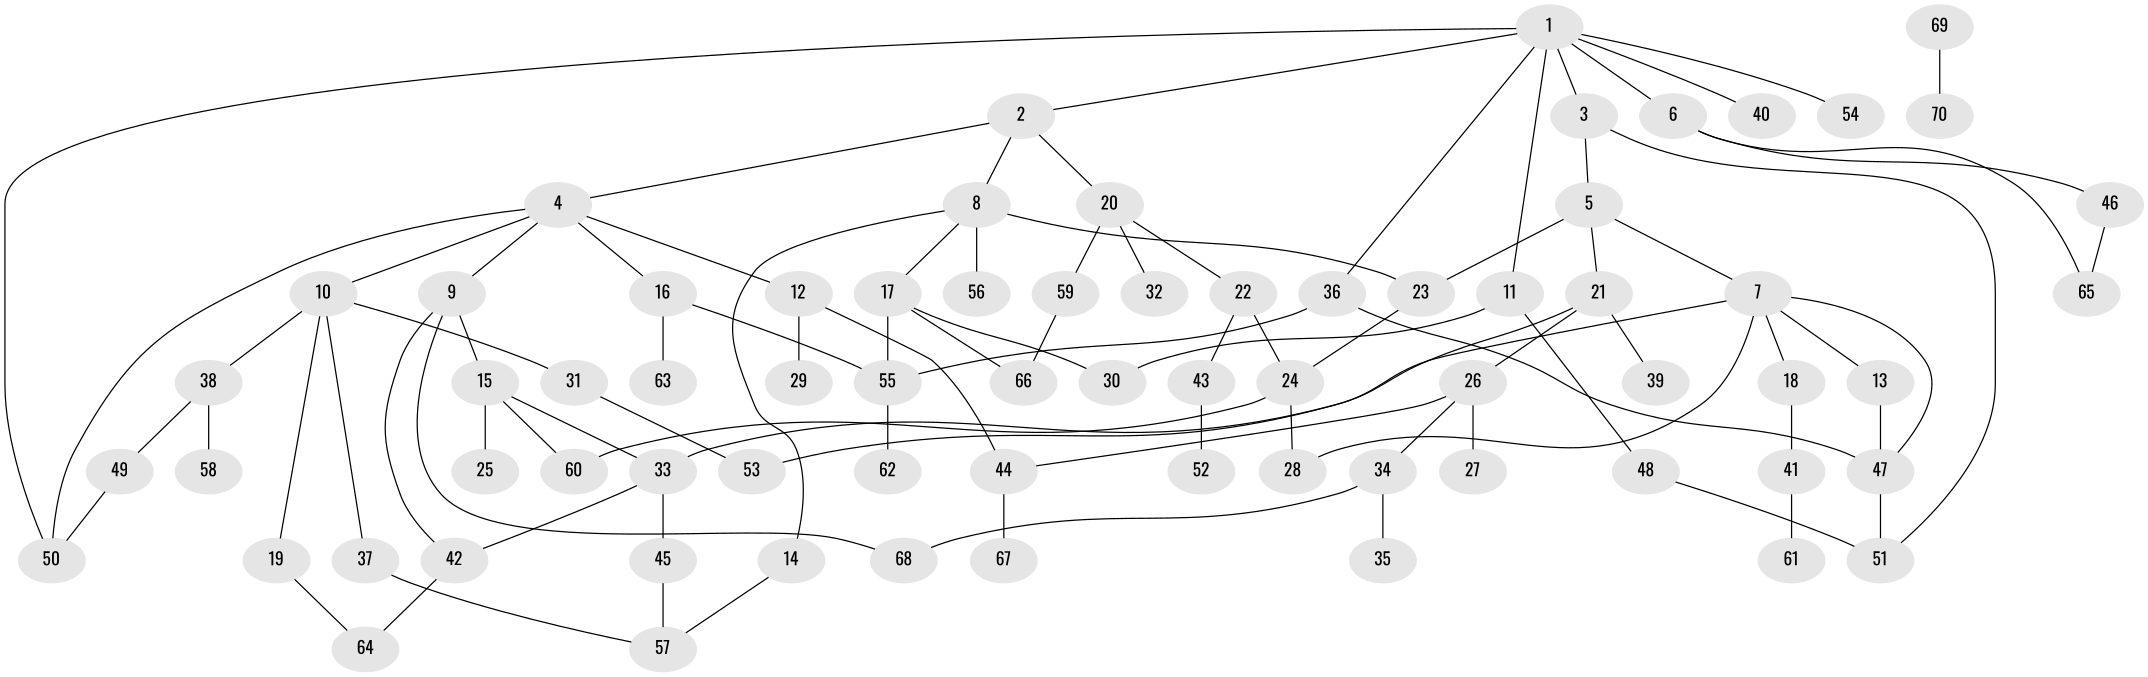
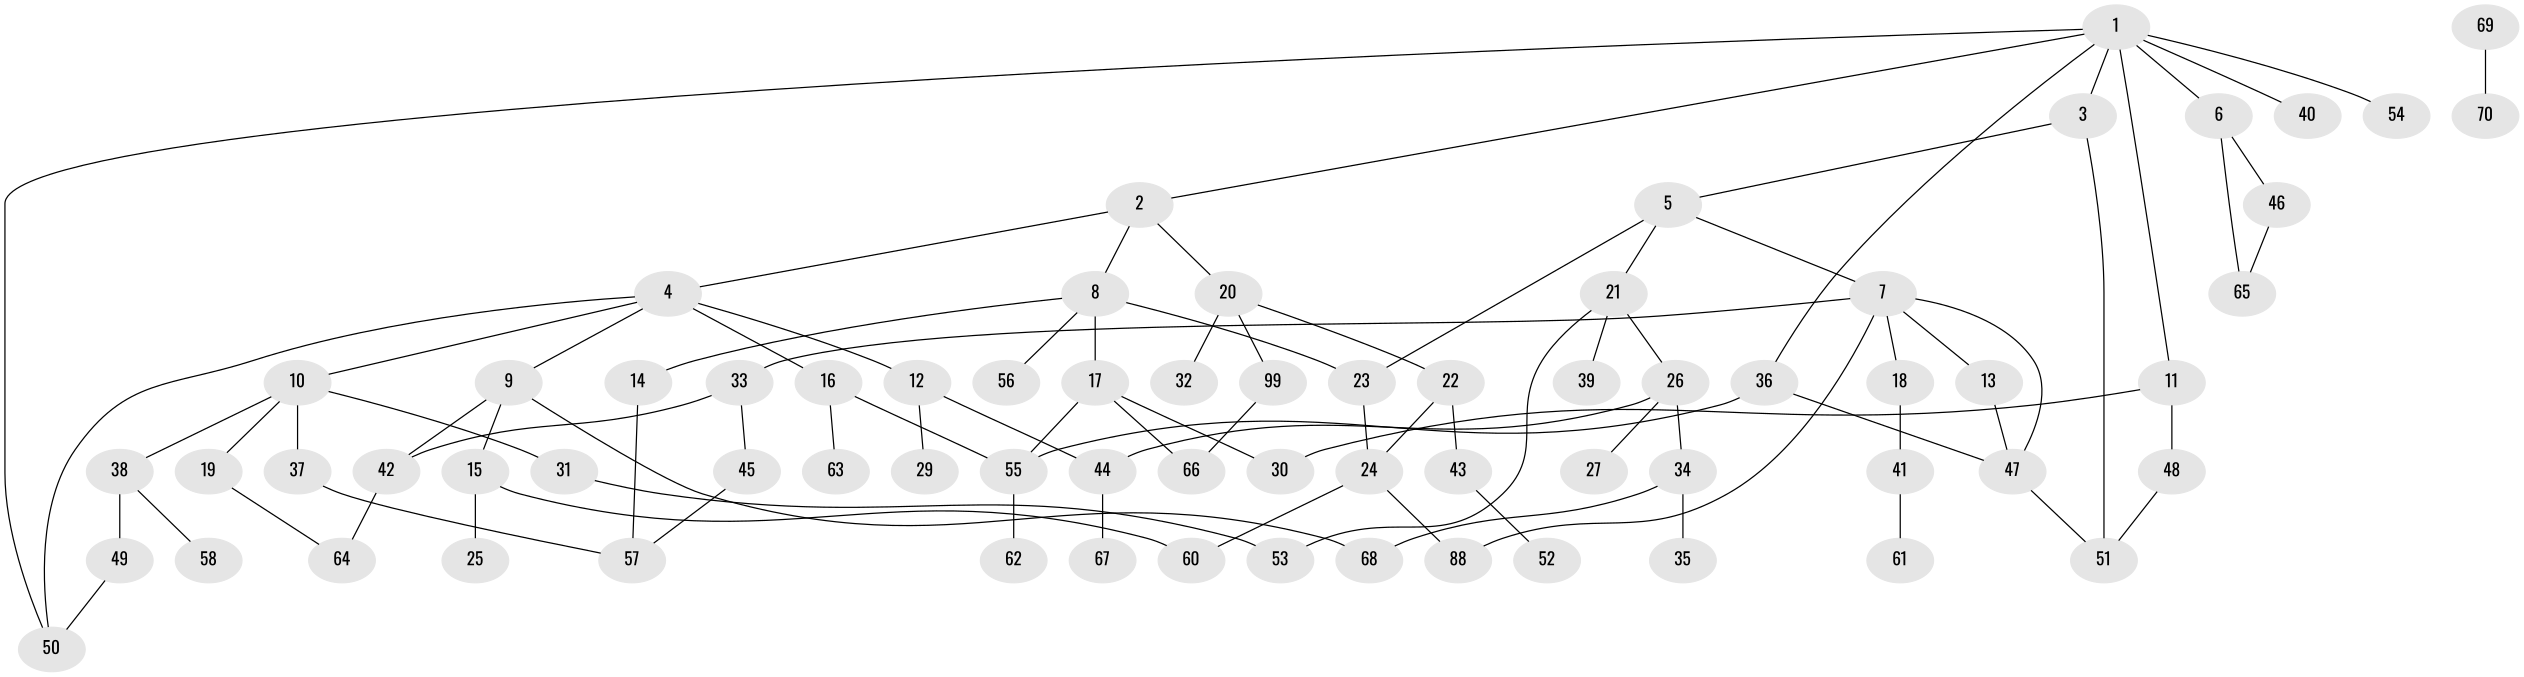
(1066, 294) -> (1273, 383)
(574, 427) -> none
(1293, 472) -> (1458, 561)
